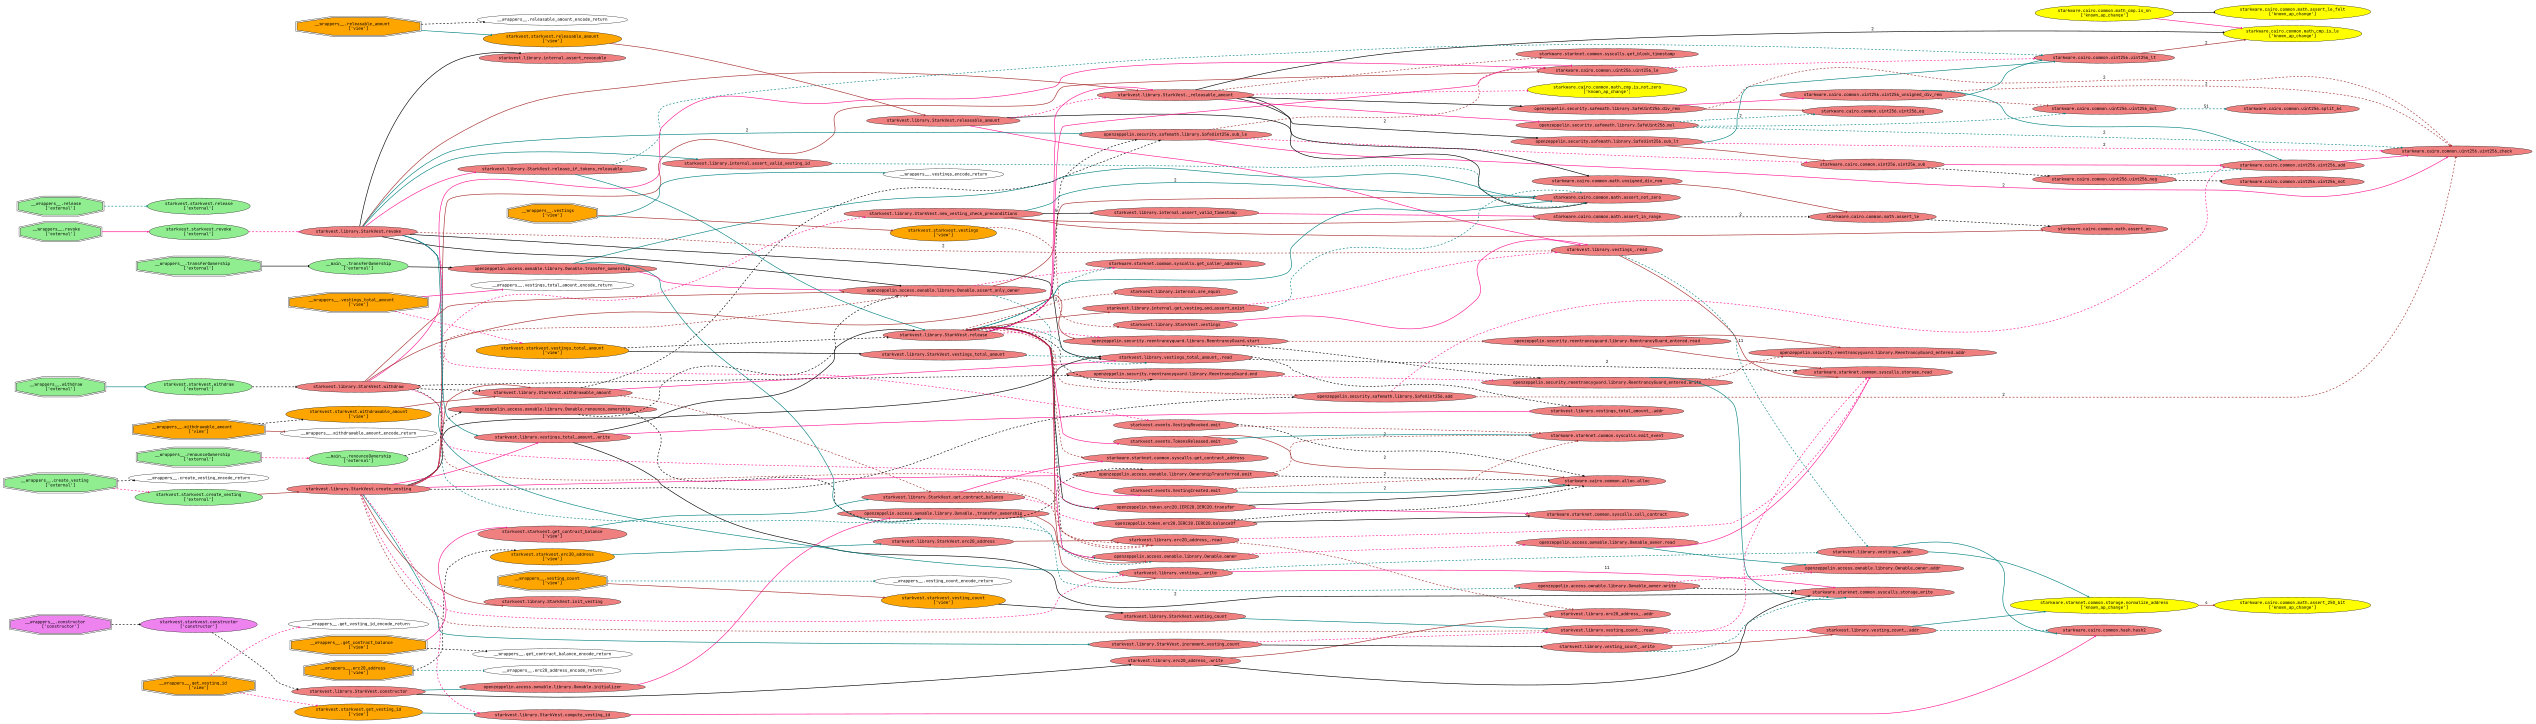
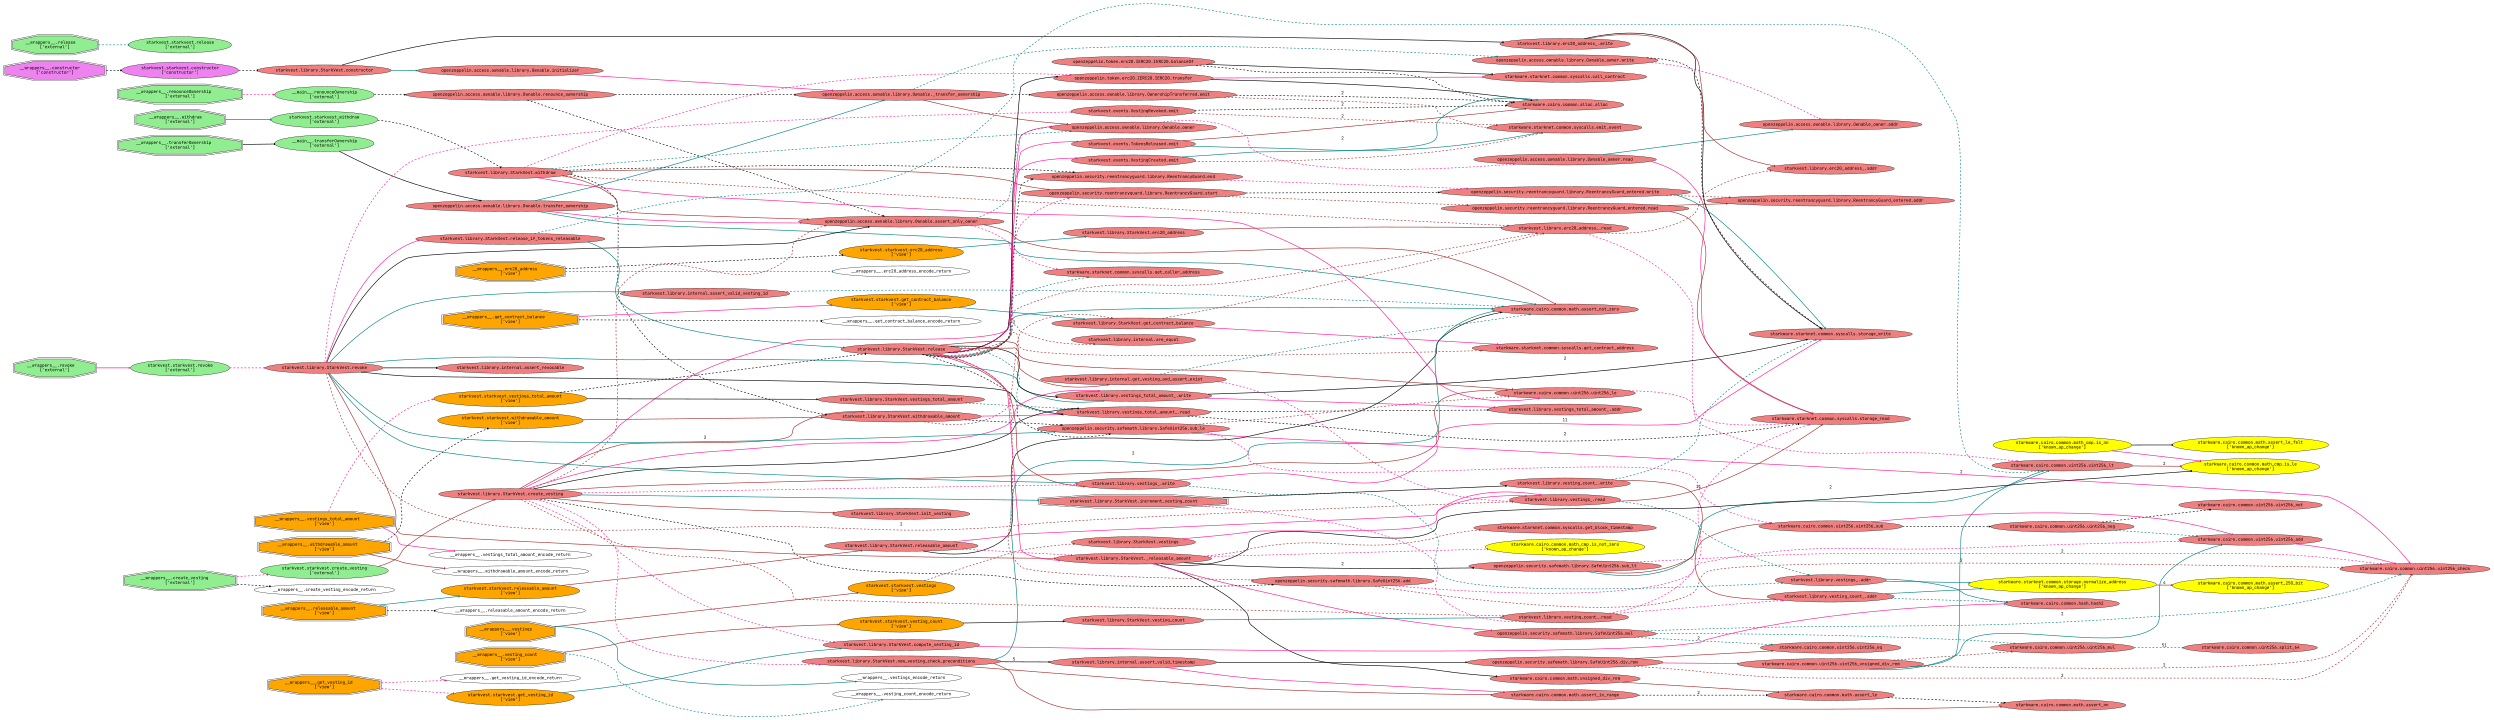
(1384, 102) -> (1347, 662)
(1197, 112) -> (1221, 371)
(764, 397) -> (1012, 353)
(1062, 515) -> none
(552, 534) -> (901, 302)
(1175, 644) -> (1133, 501)
